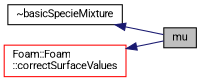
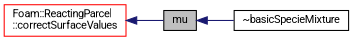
(145, 31) -> (221, 20)
(65, 61) -> (65, 20)
